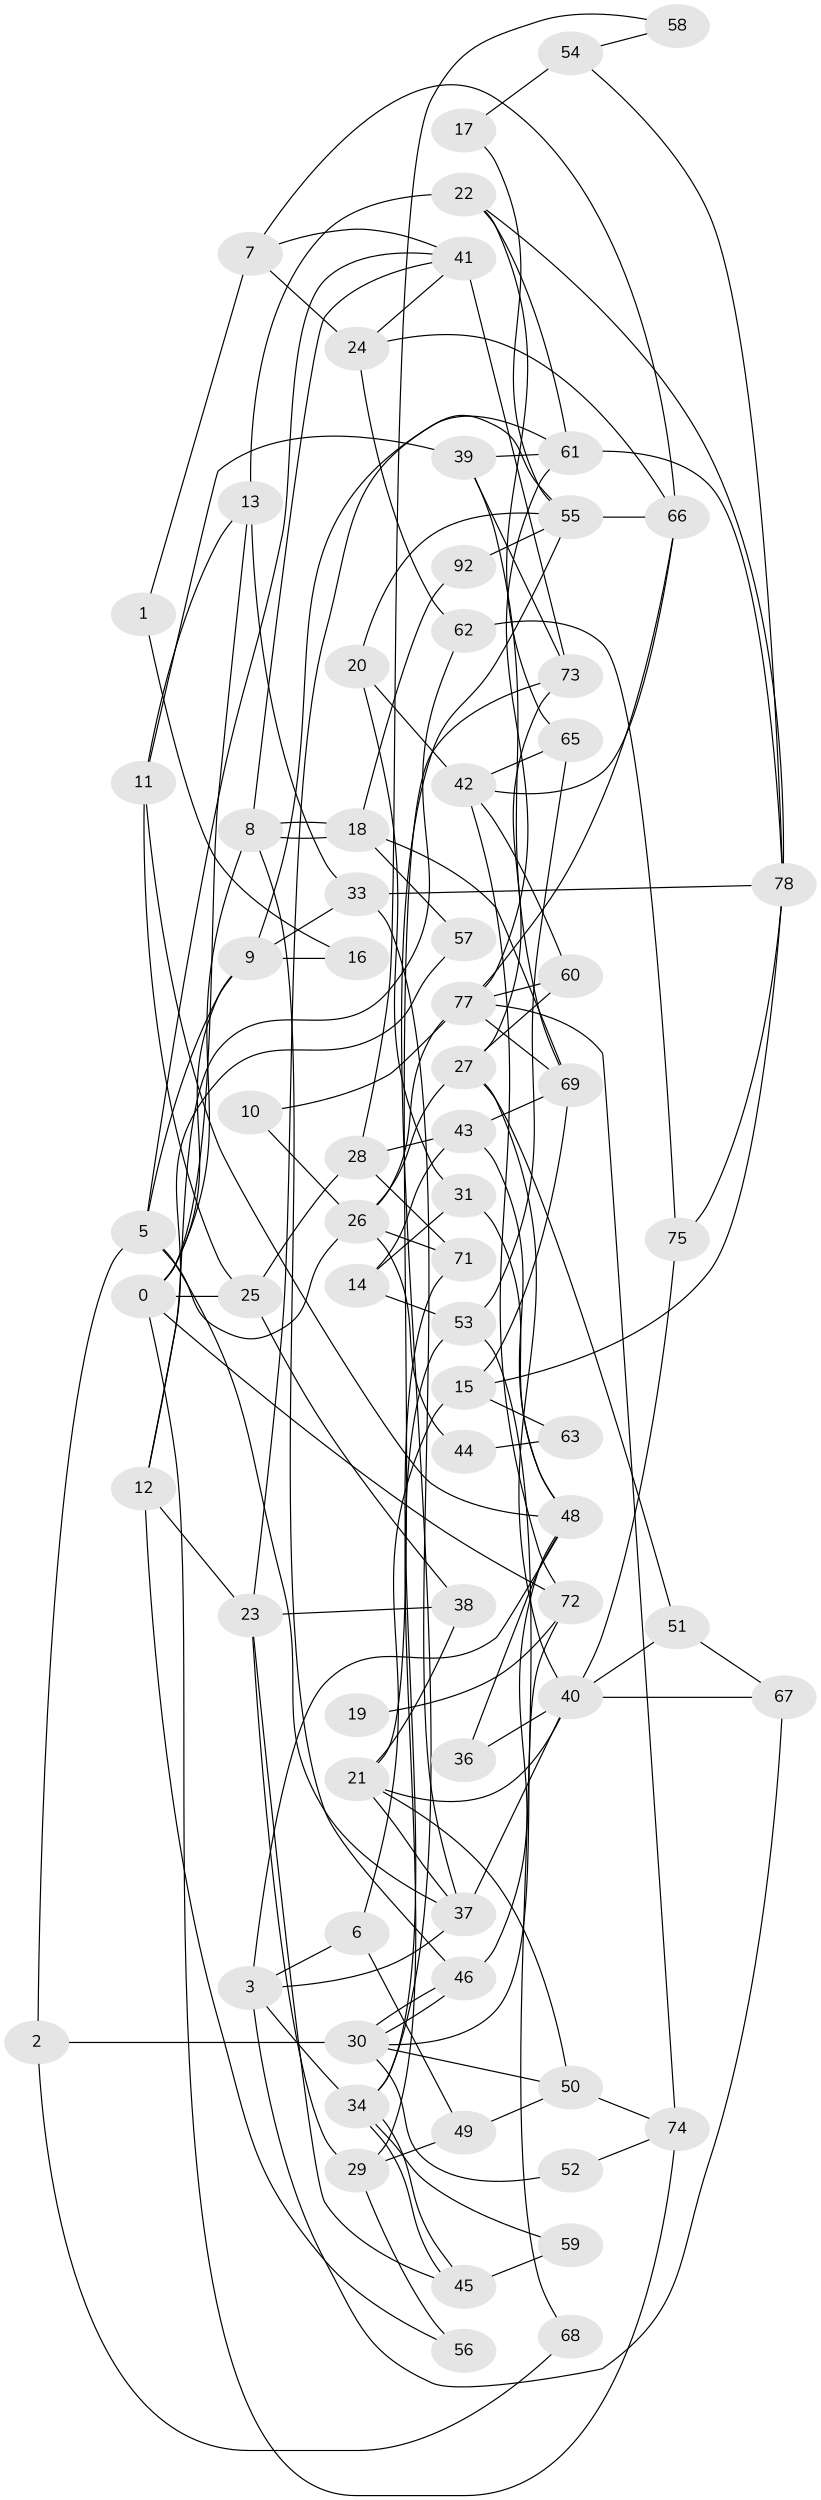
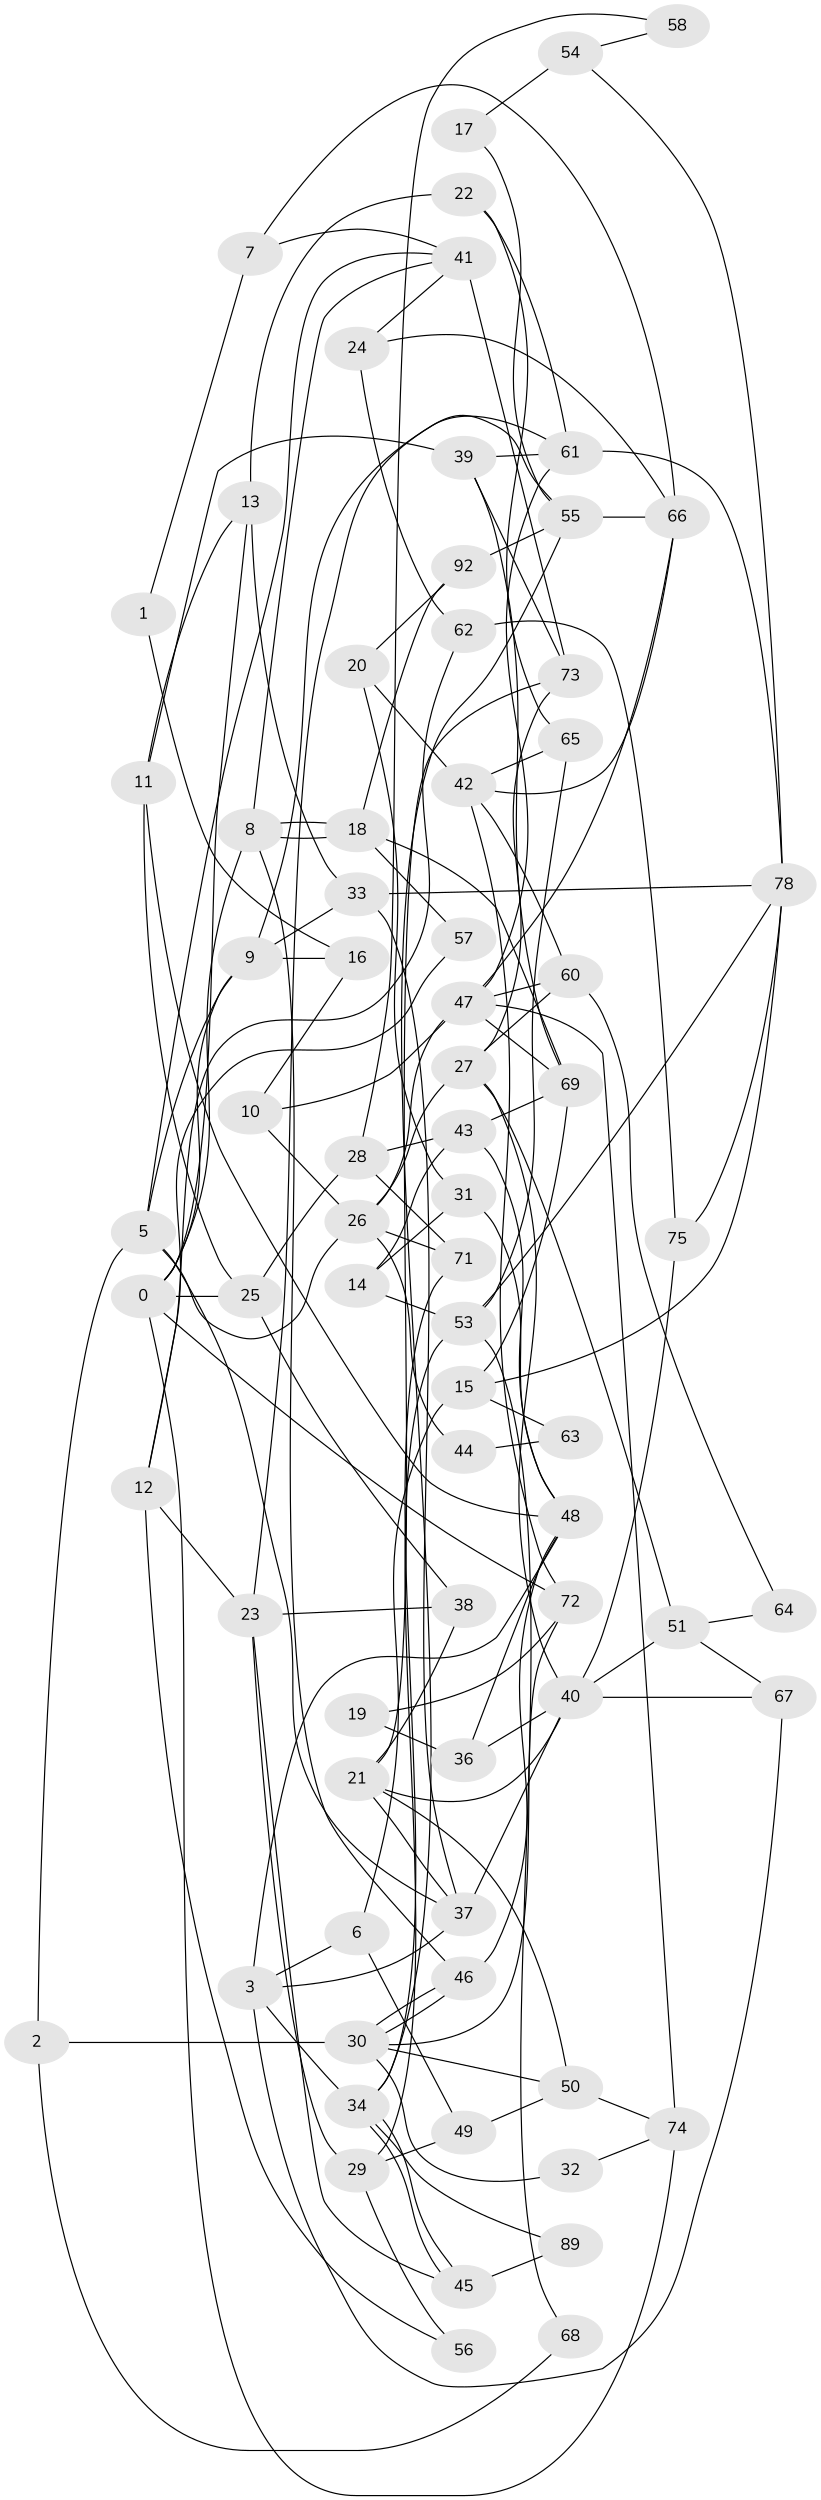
(304, 301) -> none
(726, 494) -> (640, 1100)
(423, 542) -> (410, 617)
(464, 1003) -> (464, 1003)
none -> (304, 1036)
none -> (784, 1611)
none -> (410, 1738)
(571, 2171) -> (571, 2171)
(571, 2245) -> (571, 2245)
